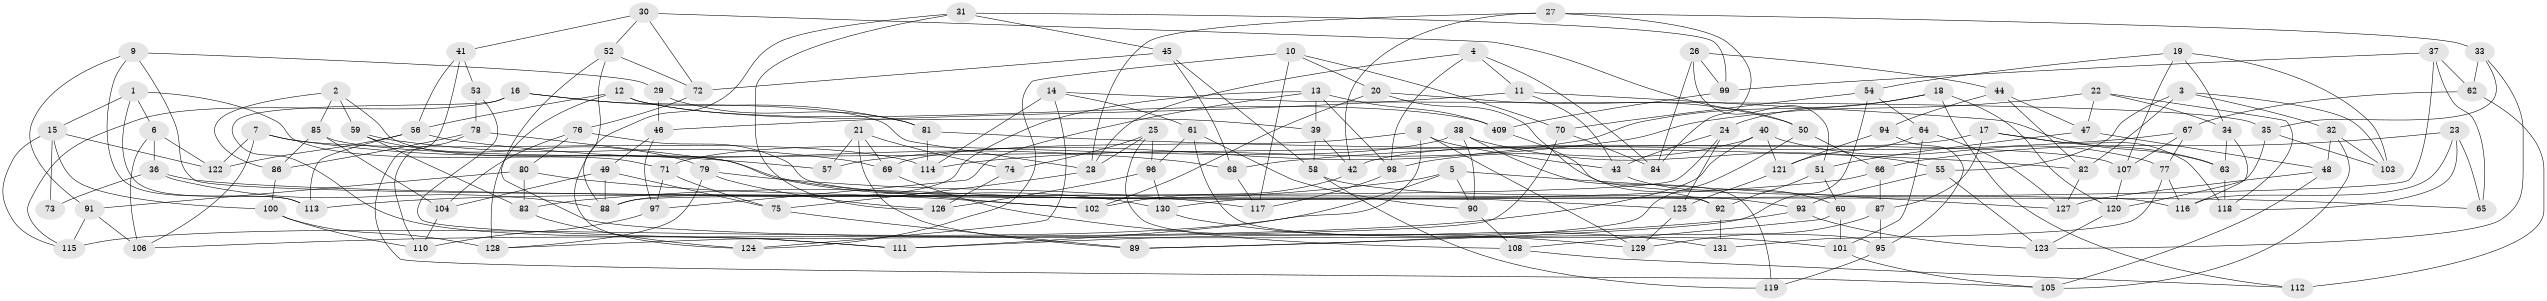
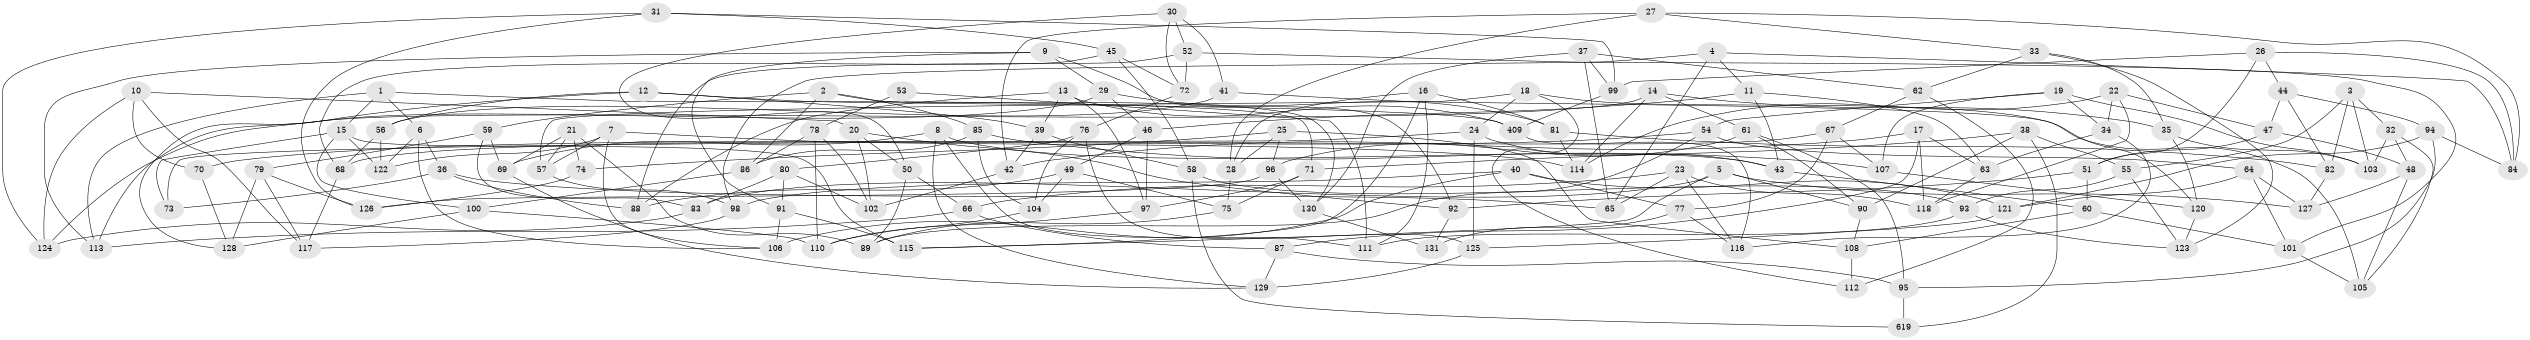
(469, 72) -> none
(1267, 83) -> (1668, 120)
(1354, 131) -> (639, 190)
(1618, 153) -> (2472, 150)
(331, 155) -> (572, 115)
(1176, 195) -> (798, 143)
(1771, 288) -> (1904, 328)
